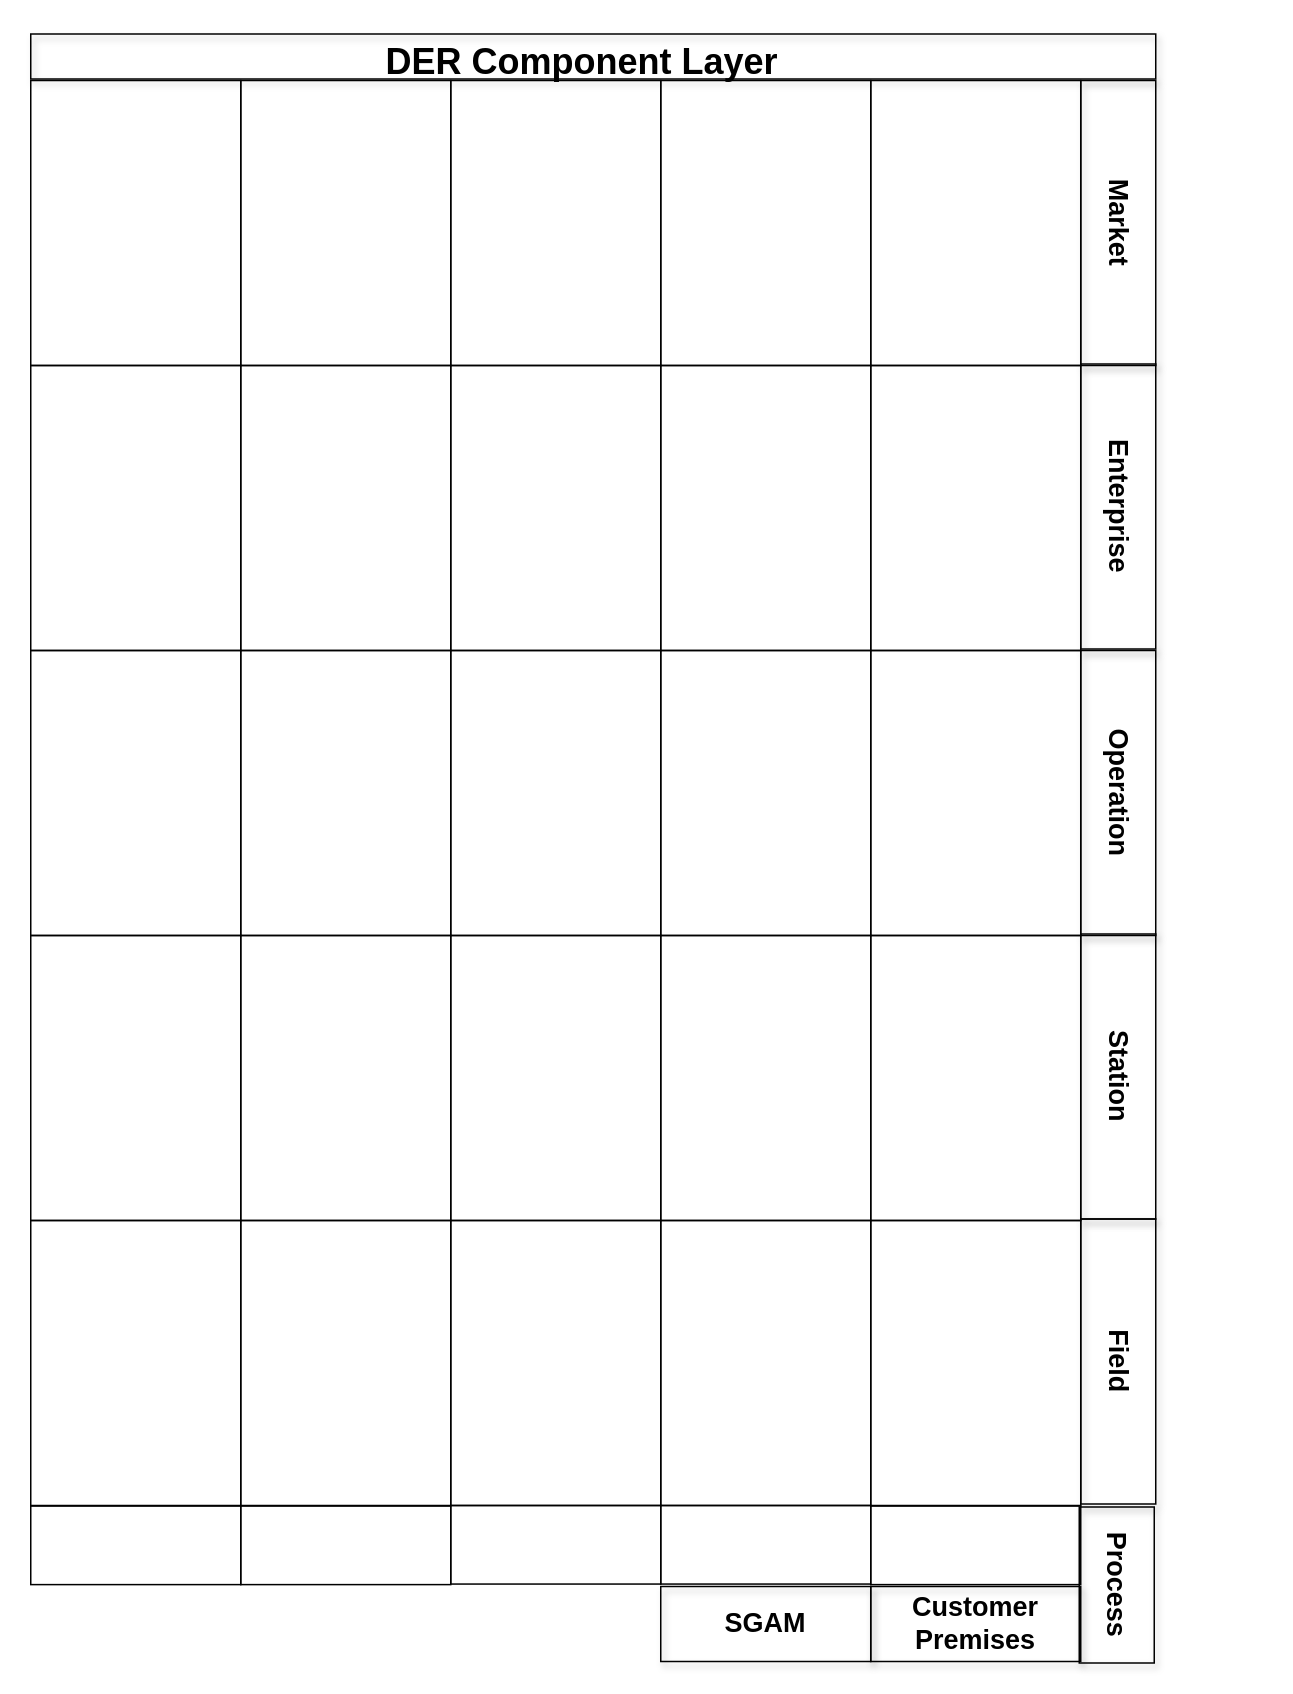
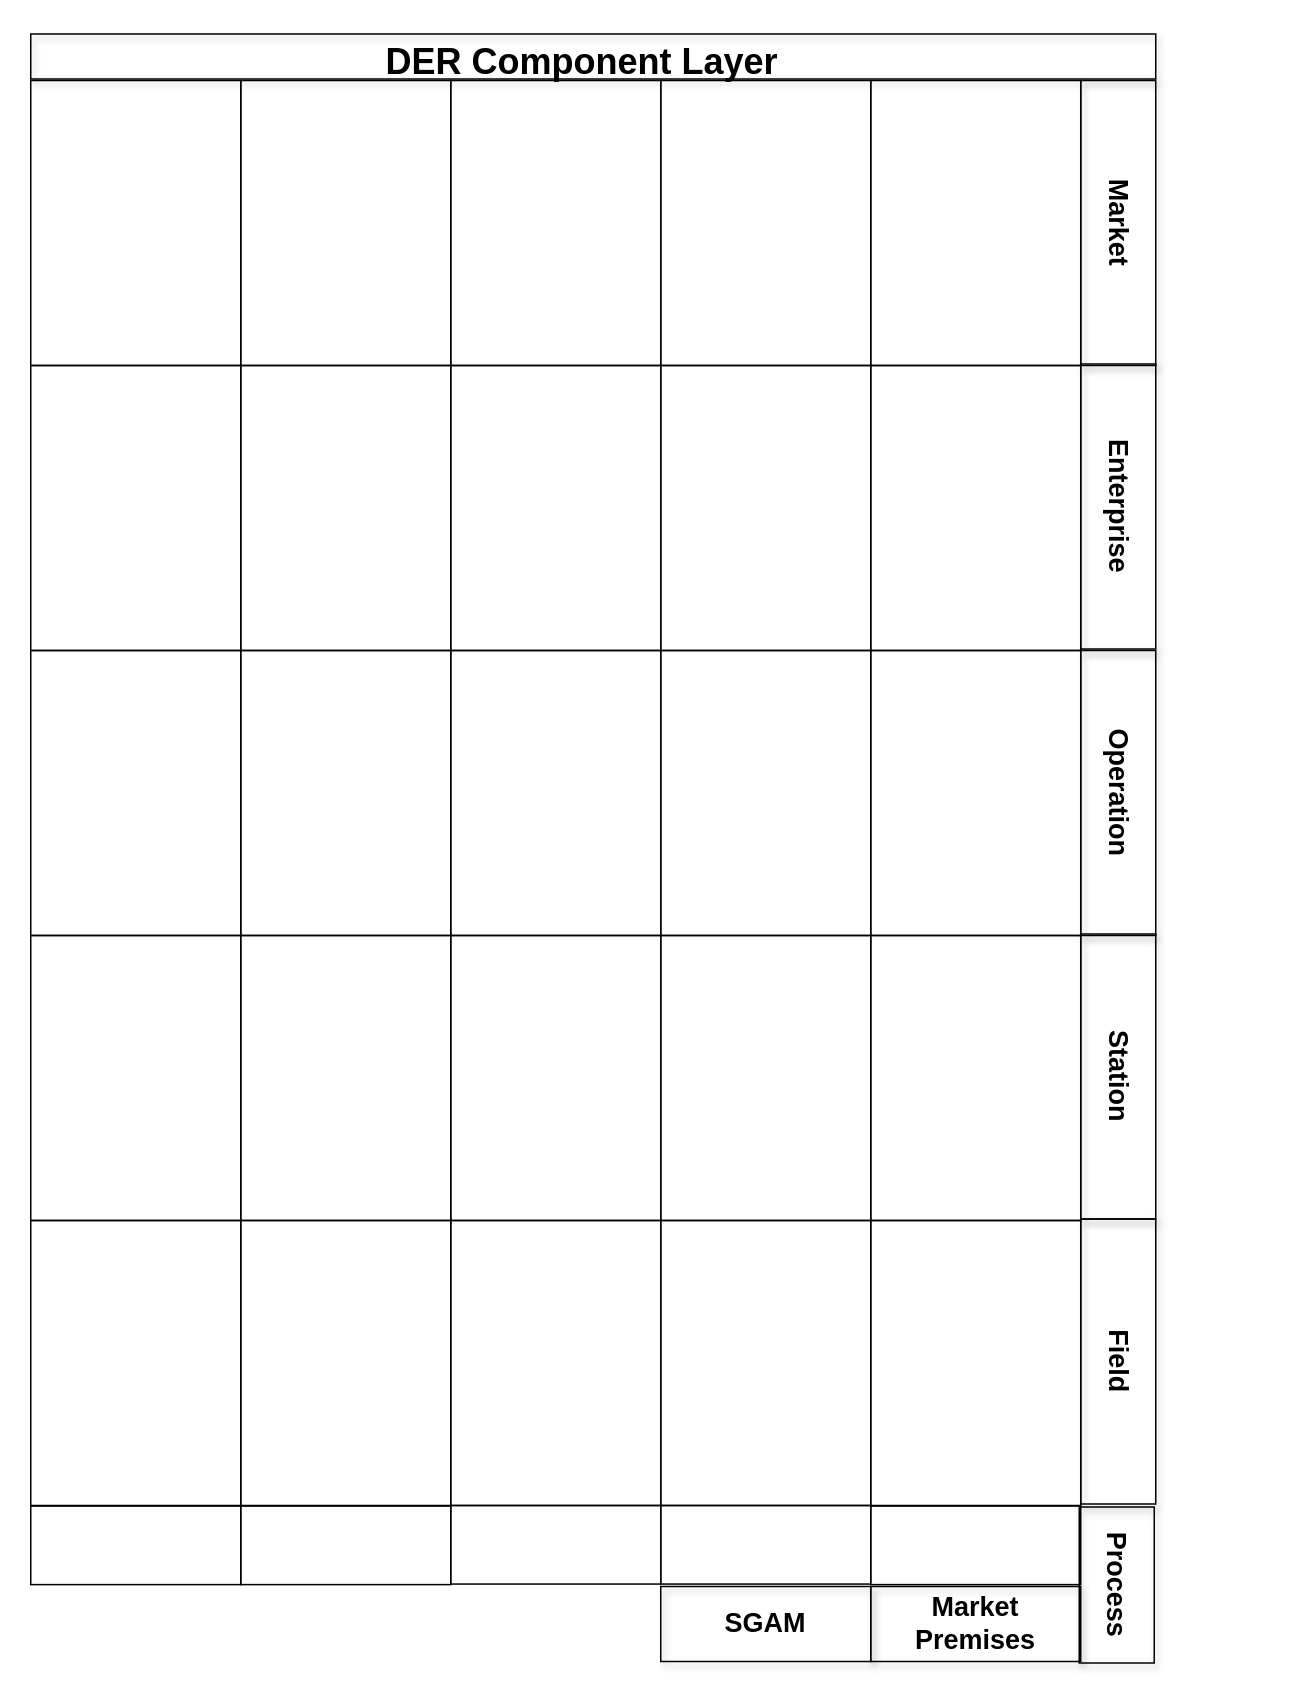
(976, 1624) -> (976, 1624)
